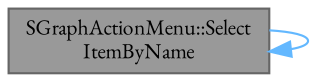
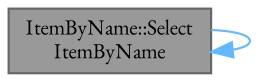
(139, 41) -> (110, 41)
